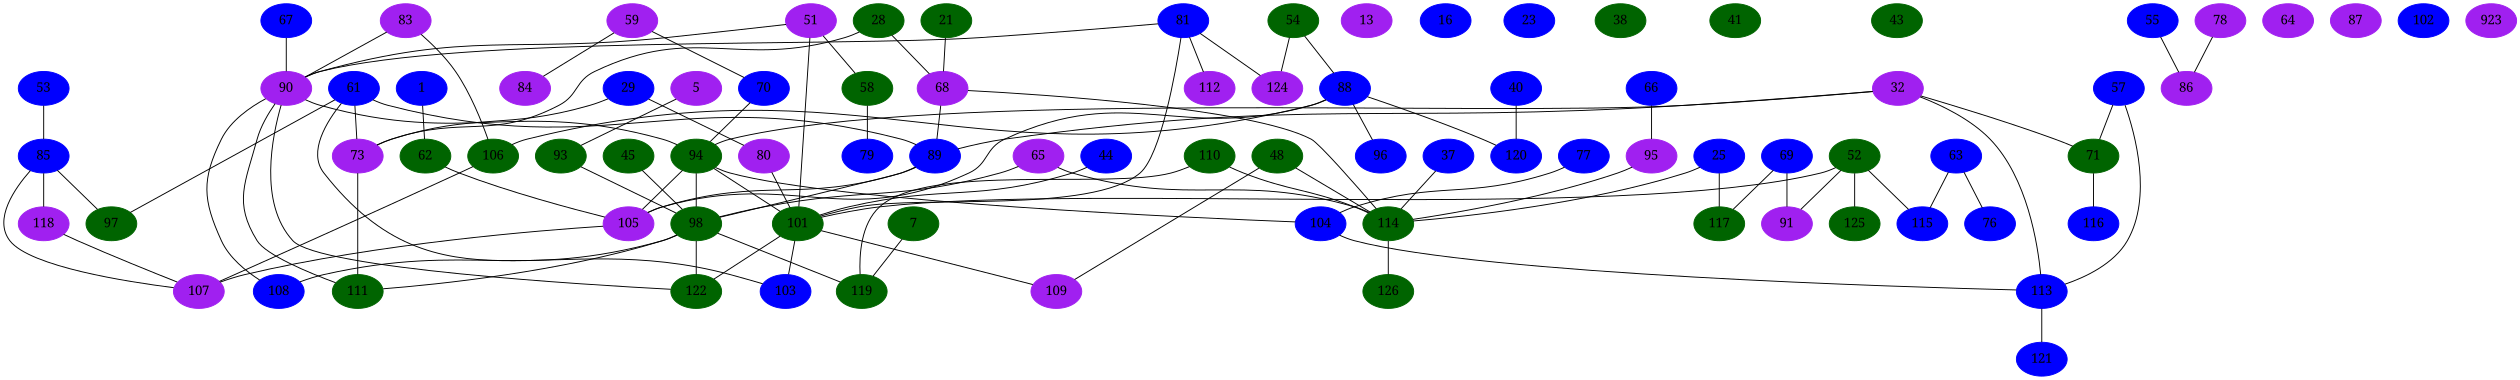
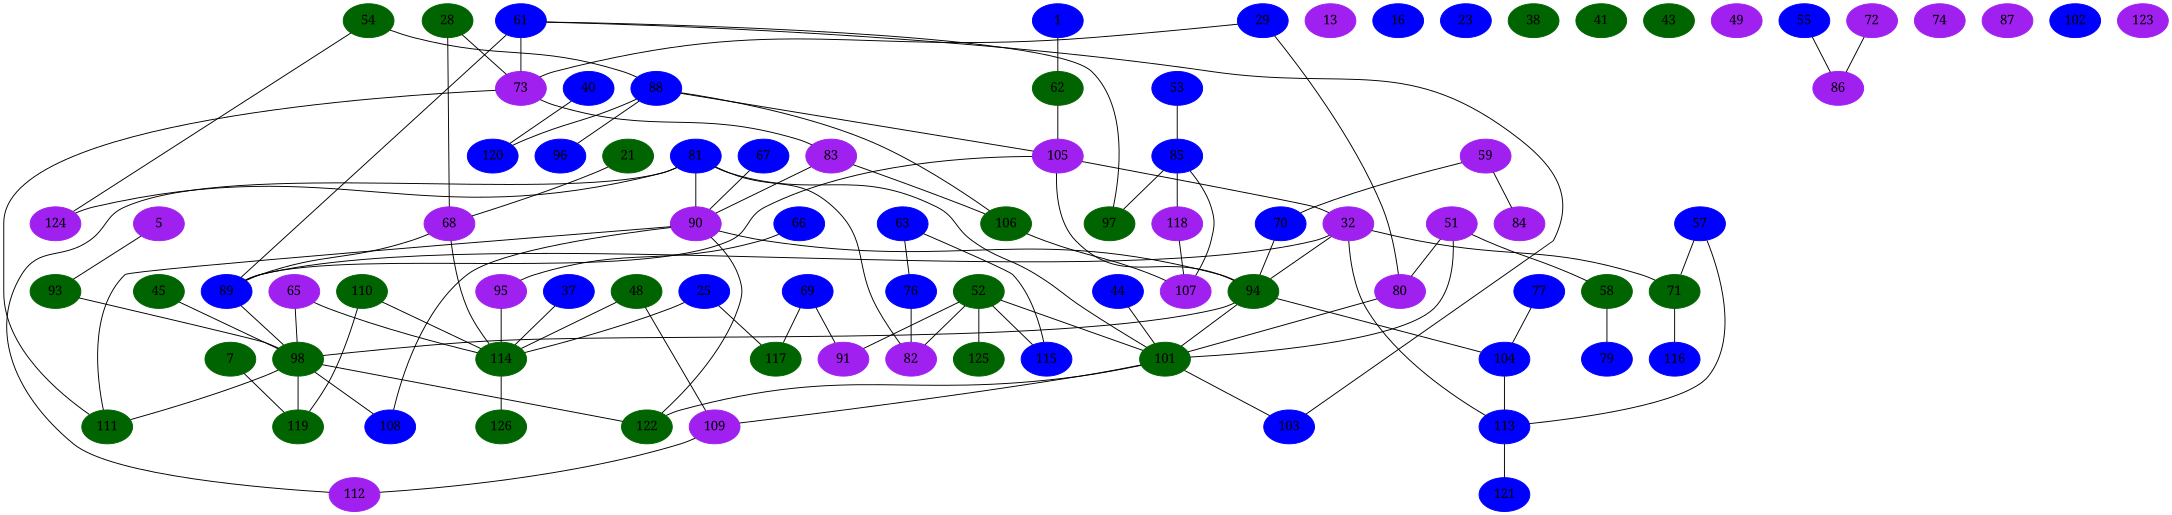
none -> (1737, 21)
(2220, 21) -> (1872, 21)
(2288, 21) -> (1940, 21)
(2491, 21) -> (2143, 21)
(484, 45) -> (1426, 258)
none -> (676, 122)
(401, 247) -> (1212, 186)
none -> (911, 359)
none -> (539, 475)
